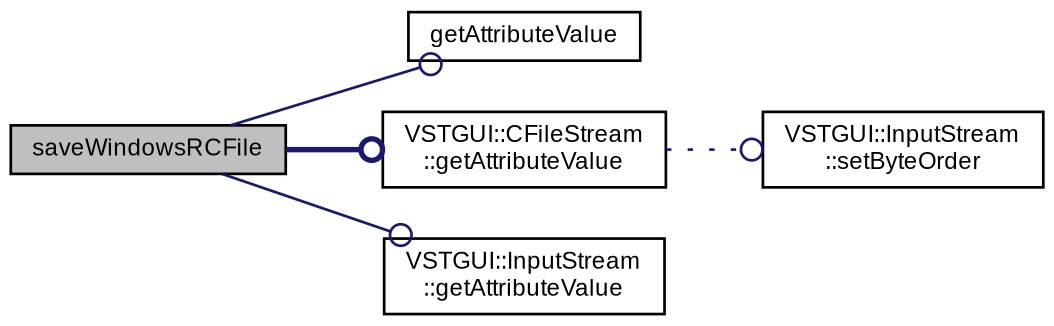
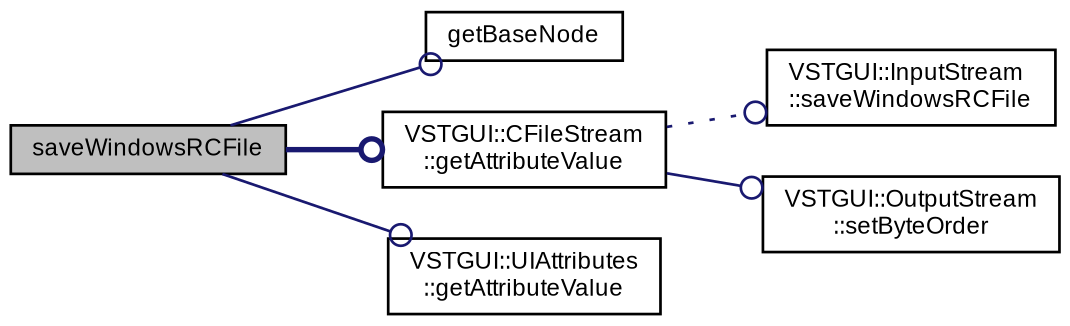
(524, 36) -> (524, 36)
(903, 150) -> (911, 88)
none -> (911, 214)
(524, 276) -> (524, 276)
